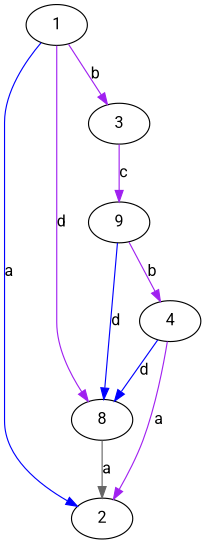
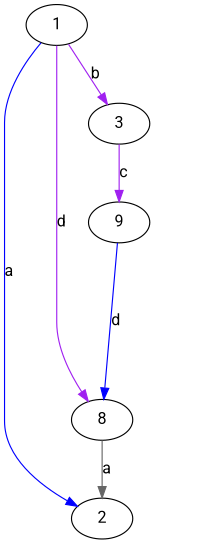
(170, 321) -> none
